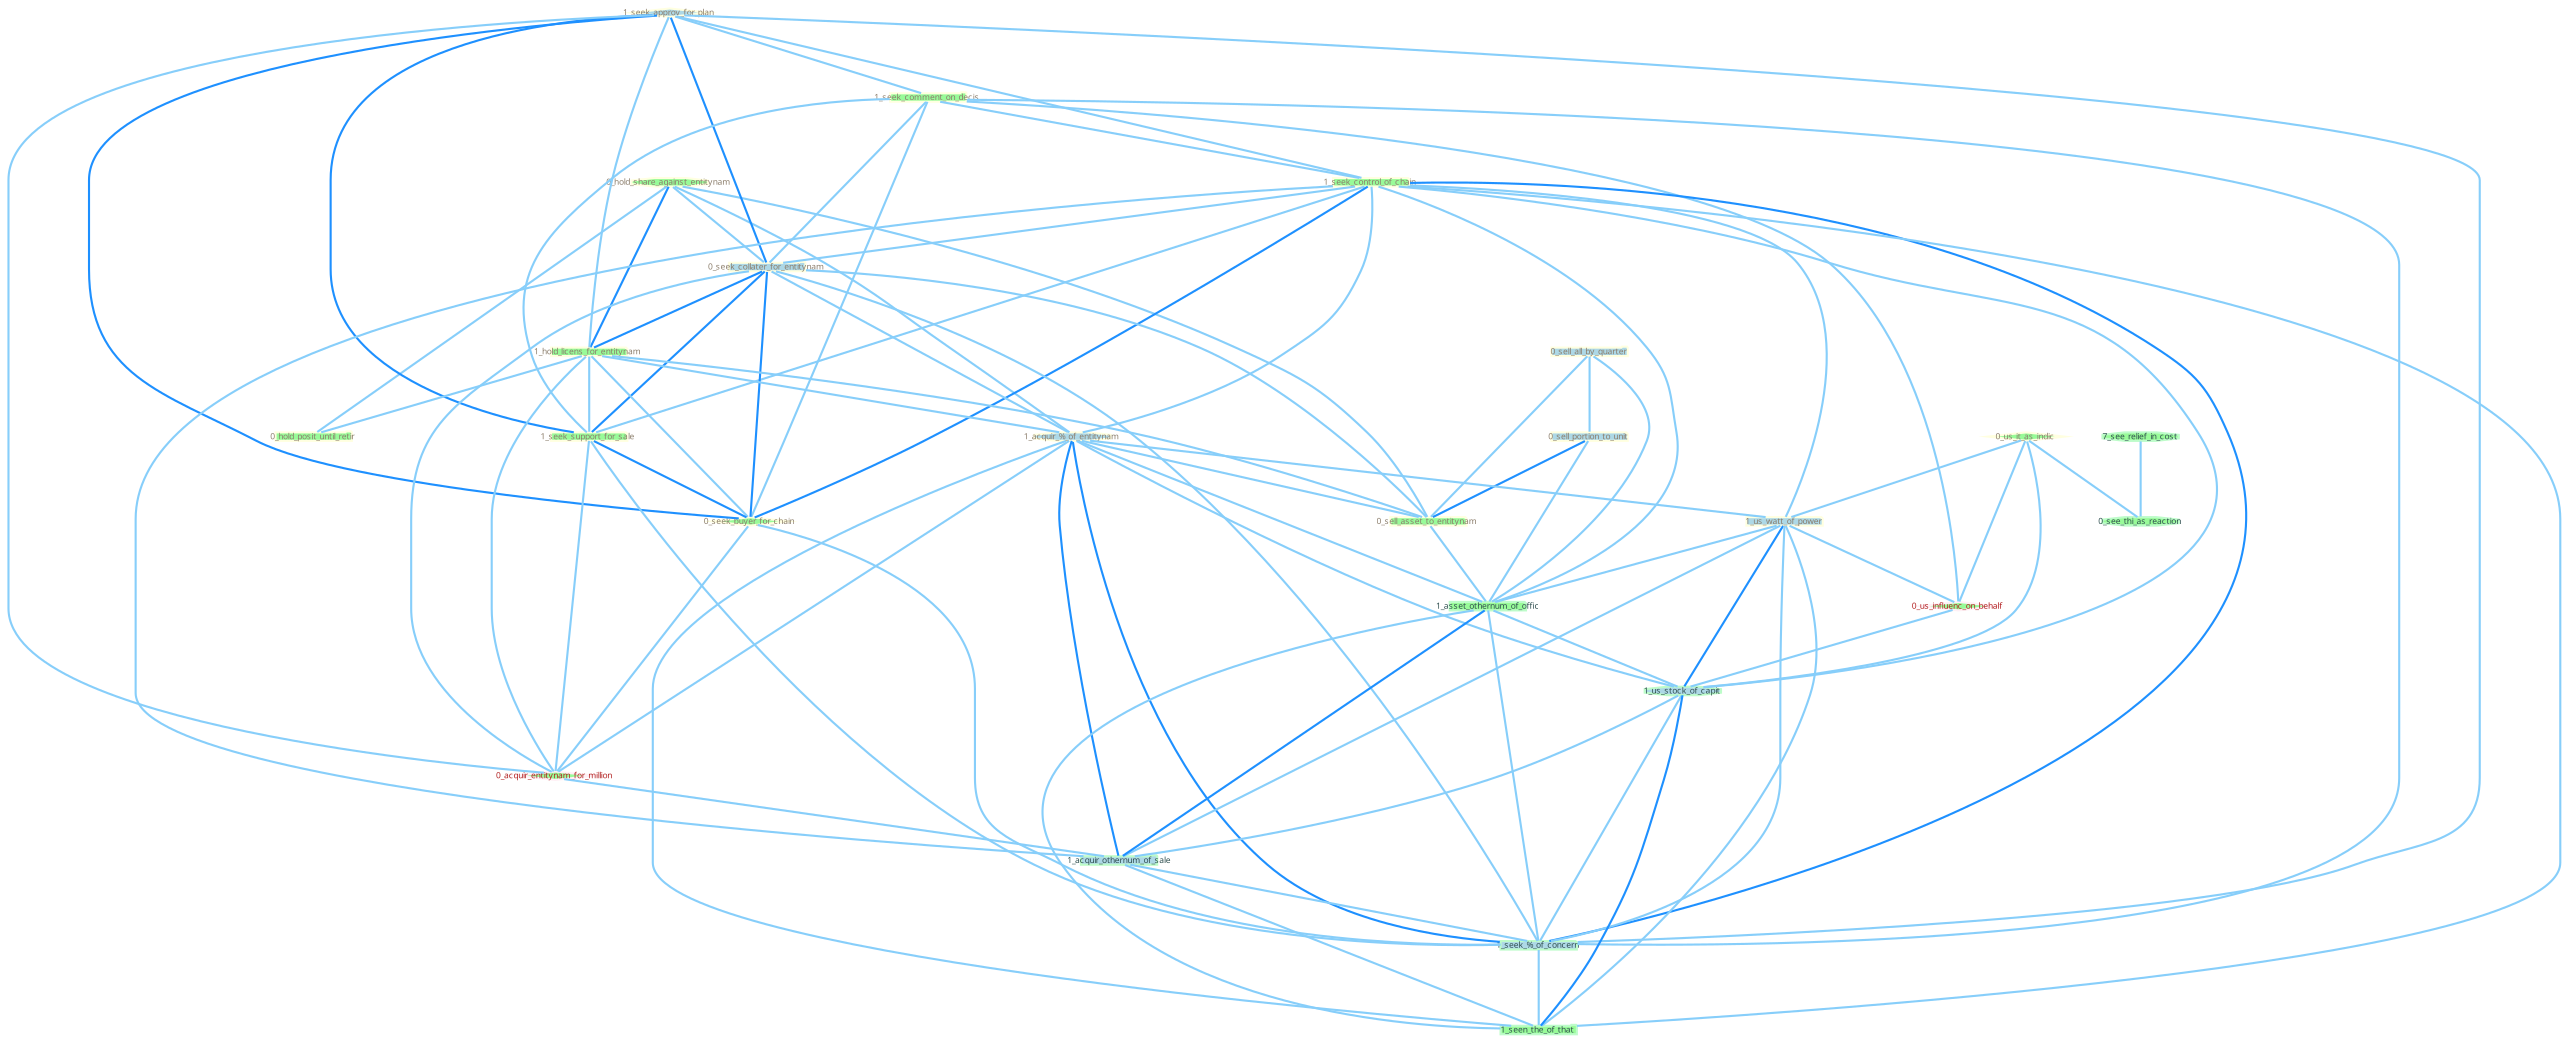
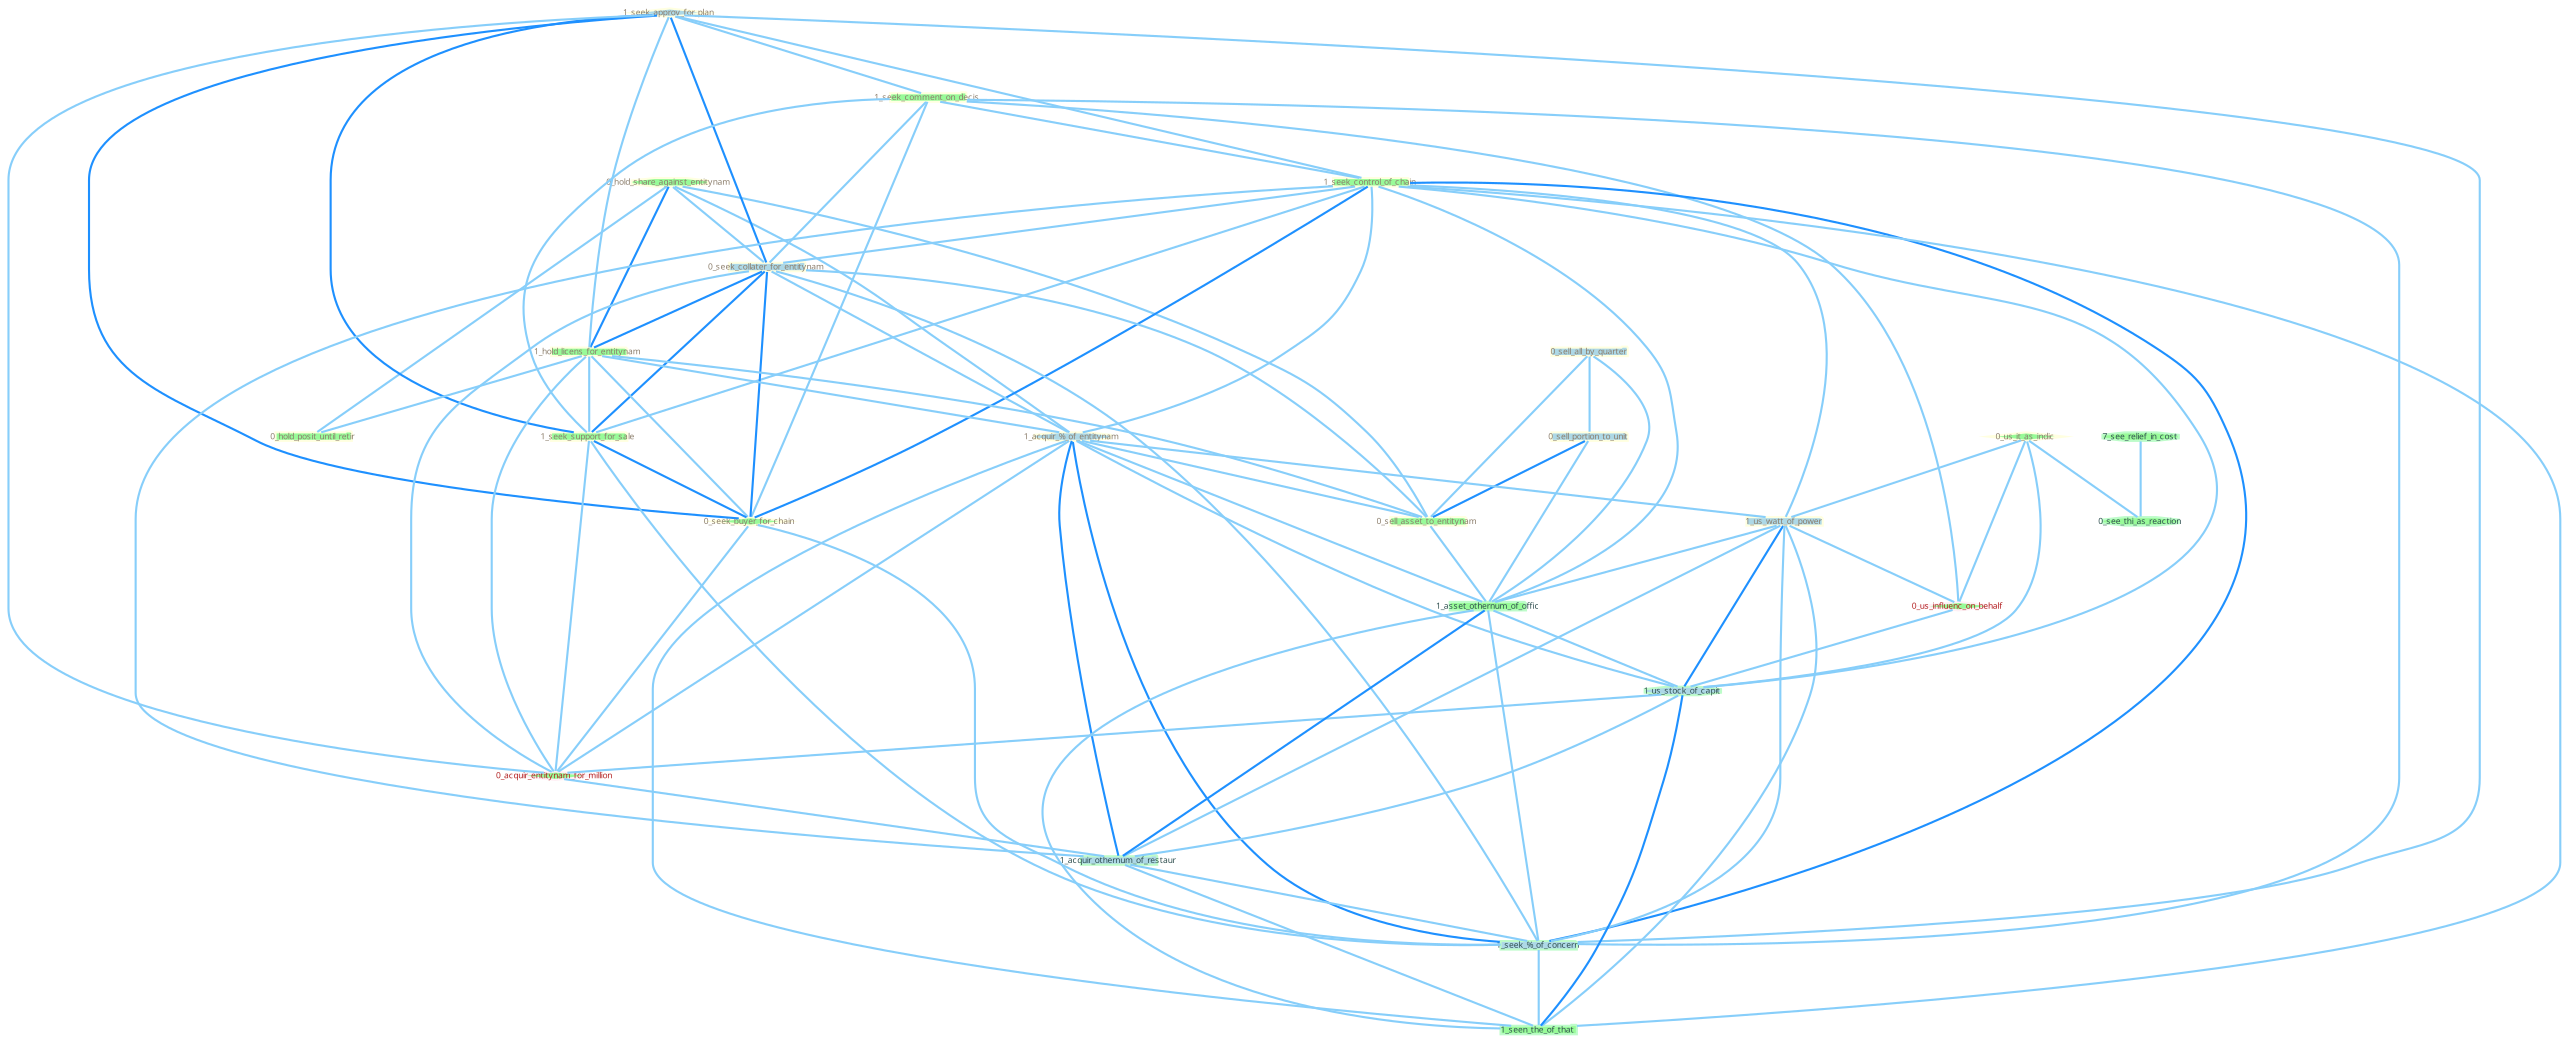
(1611, 818) -> (1142, 732)
(1119, 860) -> (1119, 860)
